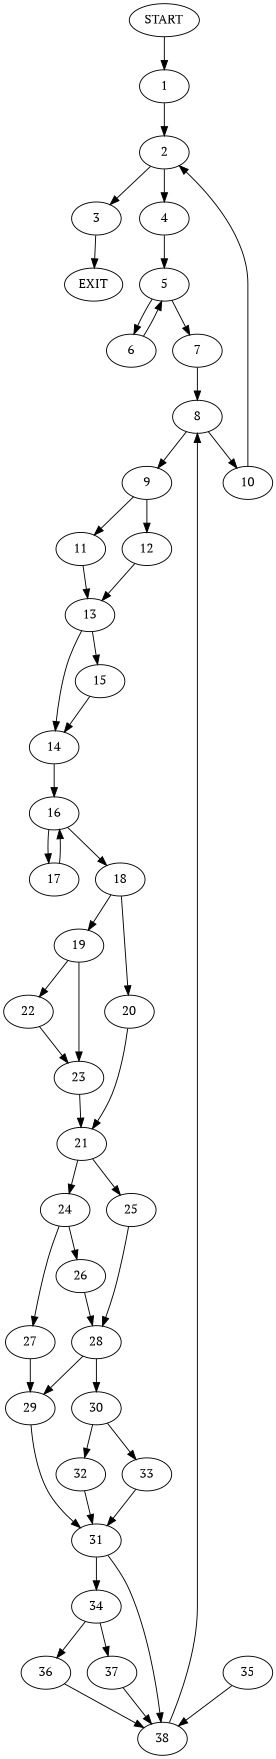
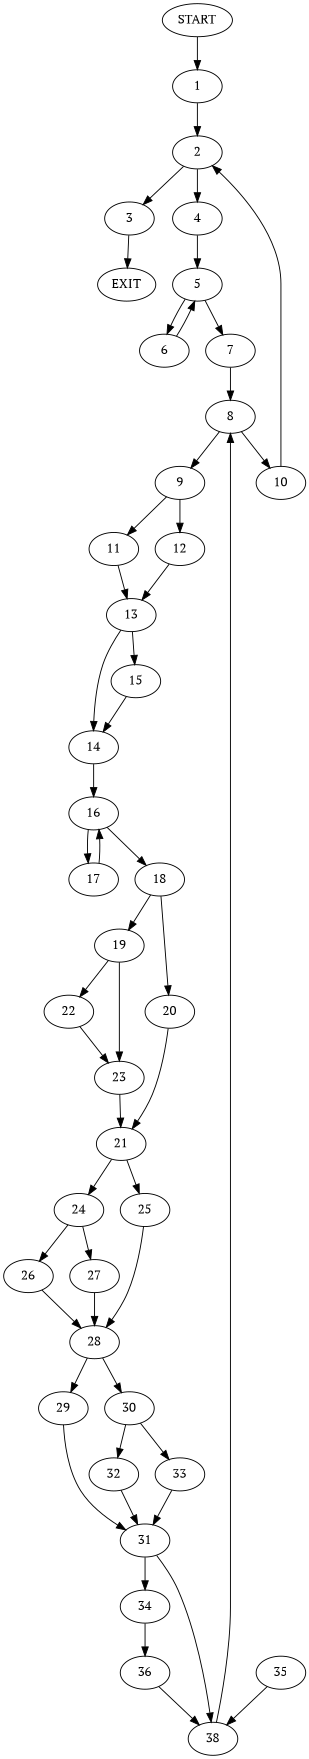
(30, 1371) -> (95, 1305)
(112, 1673) -> none
